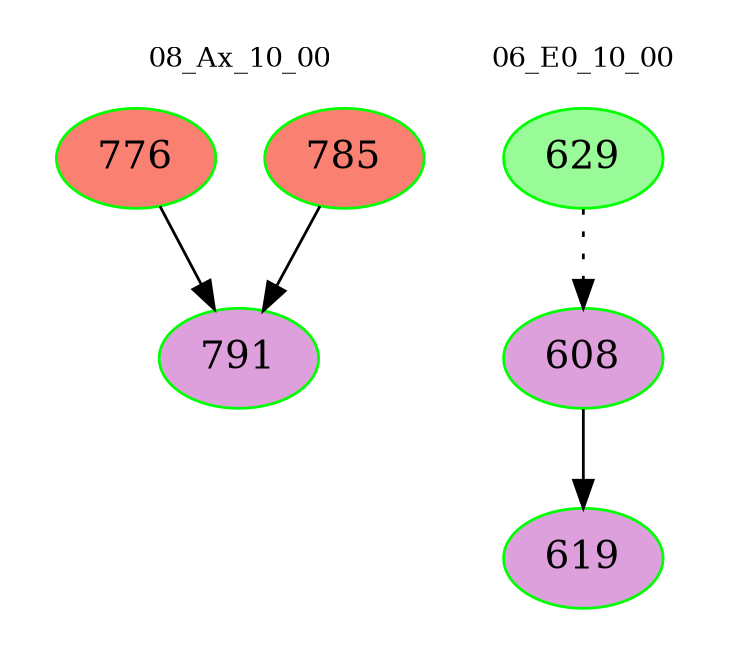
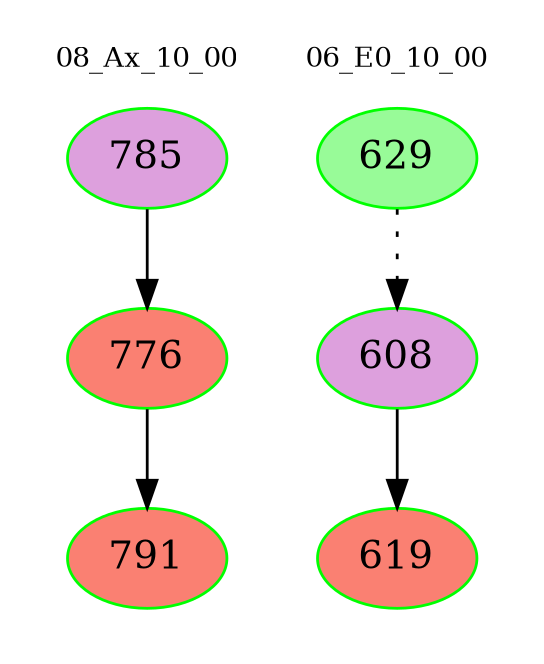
(344, 158) -> (147, 158)
(298, 246) -> (147, 245)
(239, 358) -> (147, 558)
(583, 558) -> (397, 558)
